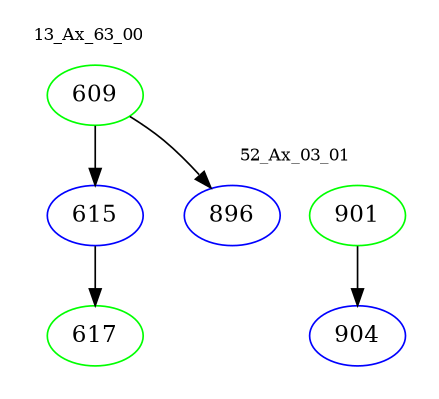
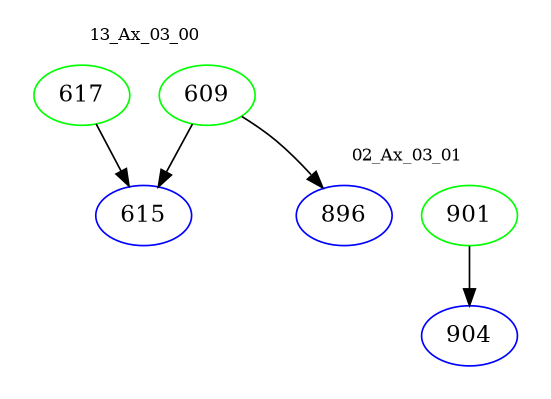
(89, 36) -> (145, 36)
(295, 156) -> (407, 156)
(95, 267) -> (109, 148)
